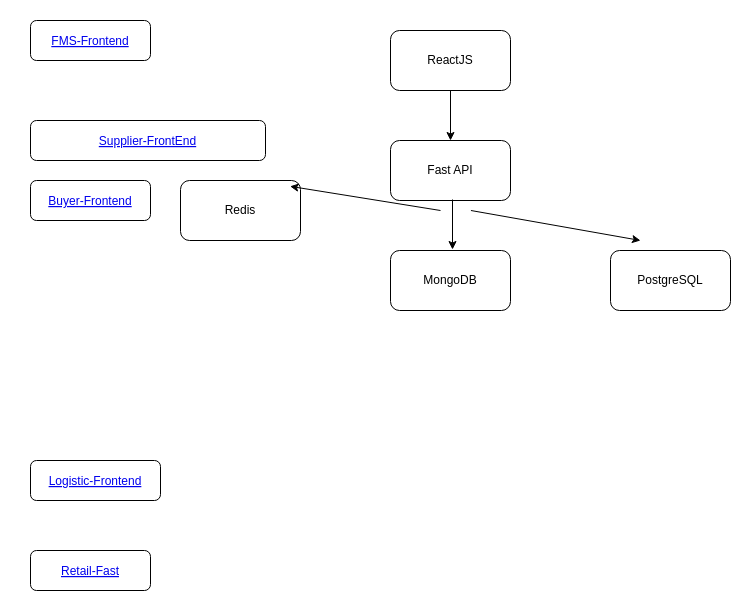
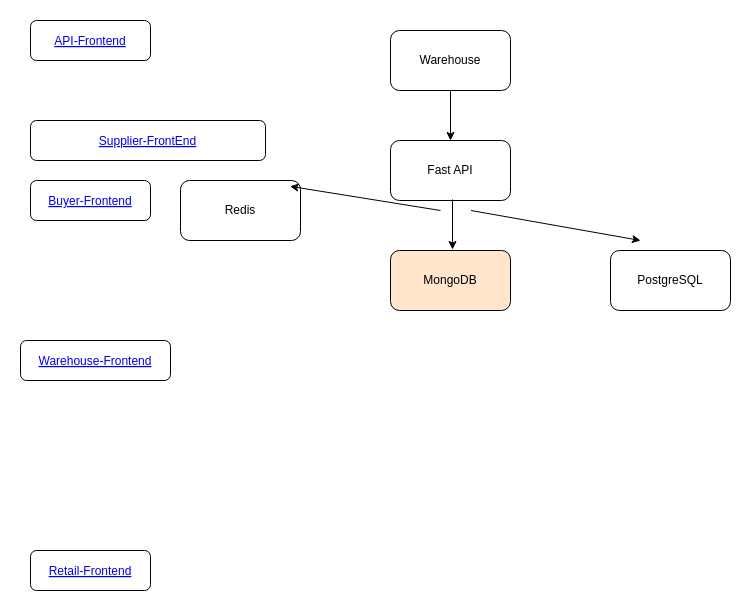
(90, 41) -> (90, 41)
(451, 61) -> (451, 61)
(451, 281) -> (451, 281)
none -> (96, 361)
(96, 481) -> none
(90, 571) -> (90, 571)
